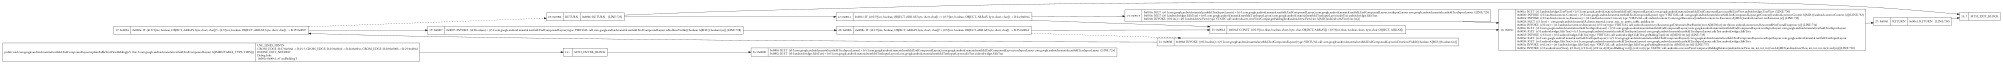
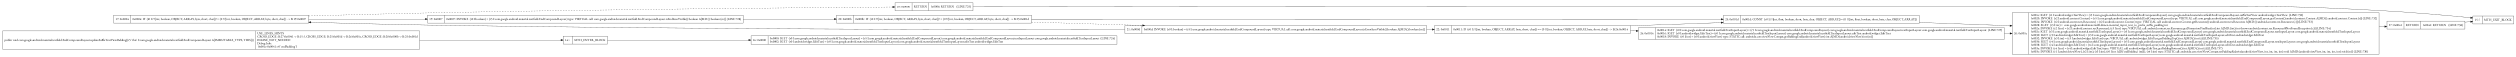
(729, 17) -> (1429, 29)
